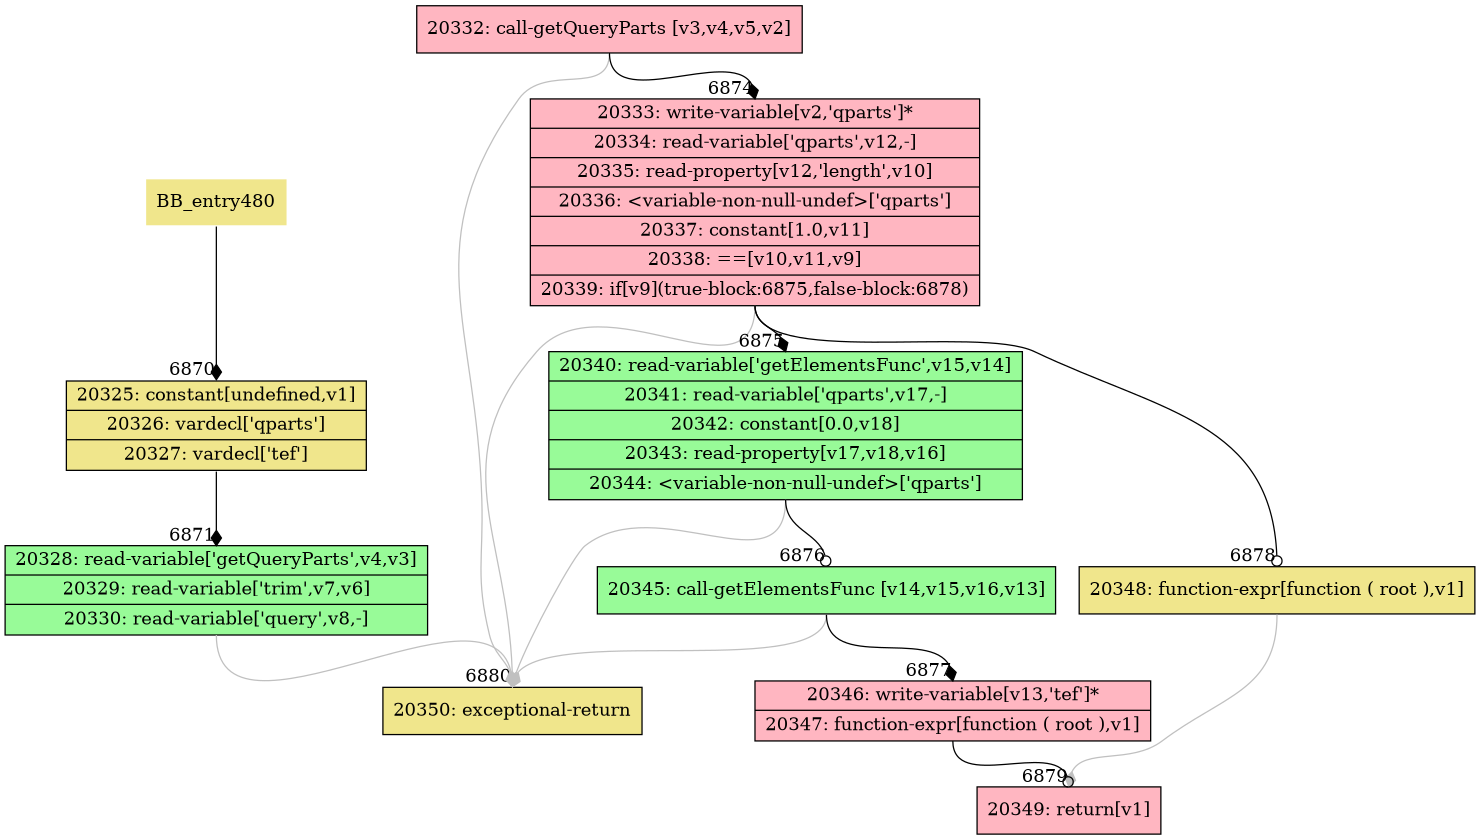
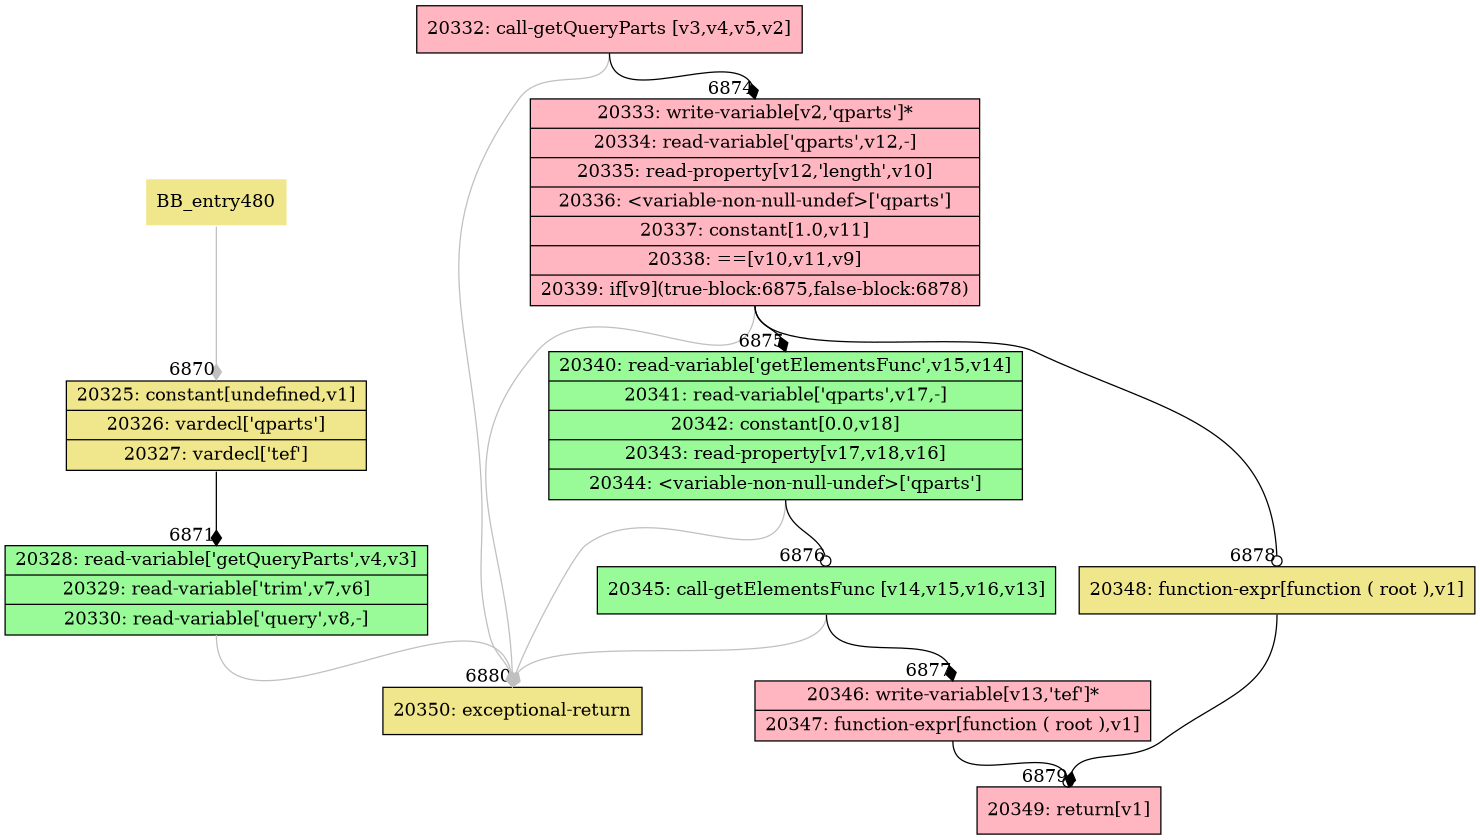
(216, 295) -> (216, 295)
(1197, 718) -> (1197, 718)
